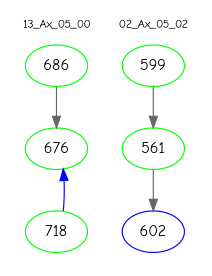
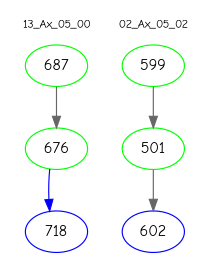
(56, 66) -> (56, 66)
(153, 149) -> (153, 149)
(64, 196) -> (49, 184)
(56, 232) -> (56, 232)
